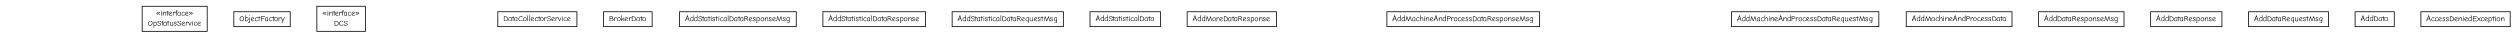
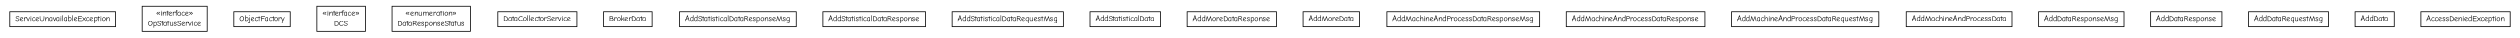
none -> (62, 19)
none -> (431, 19)
none -> (1331, 19)
none -> (1635, 19)
